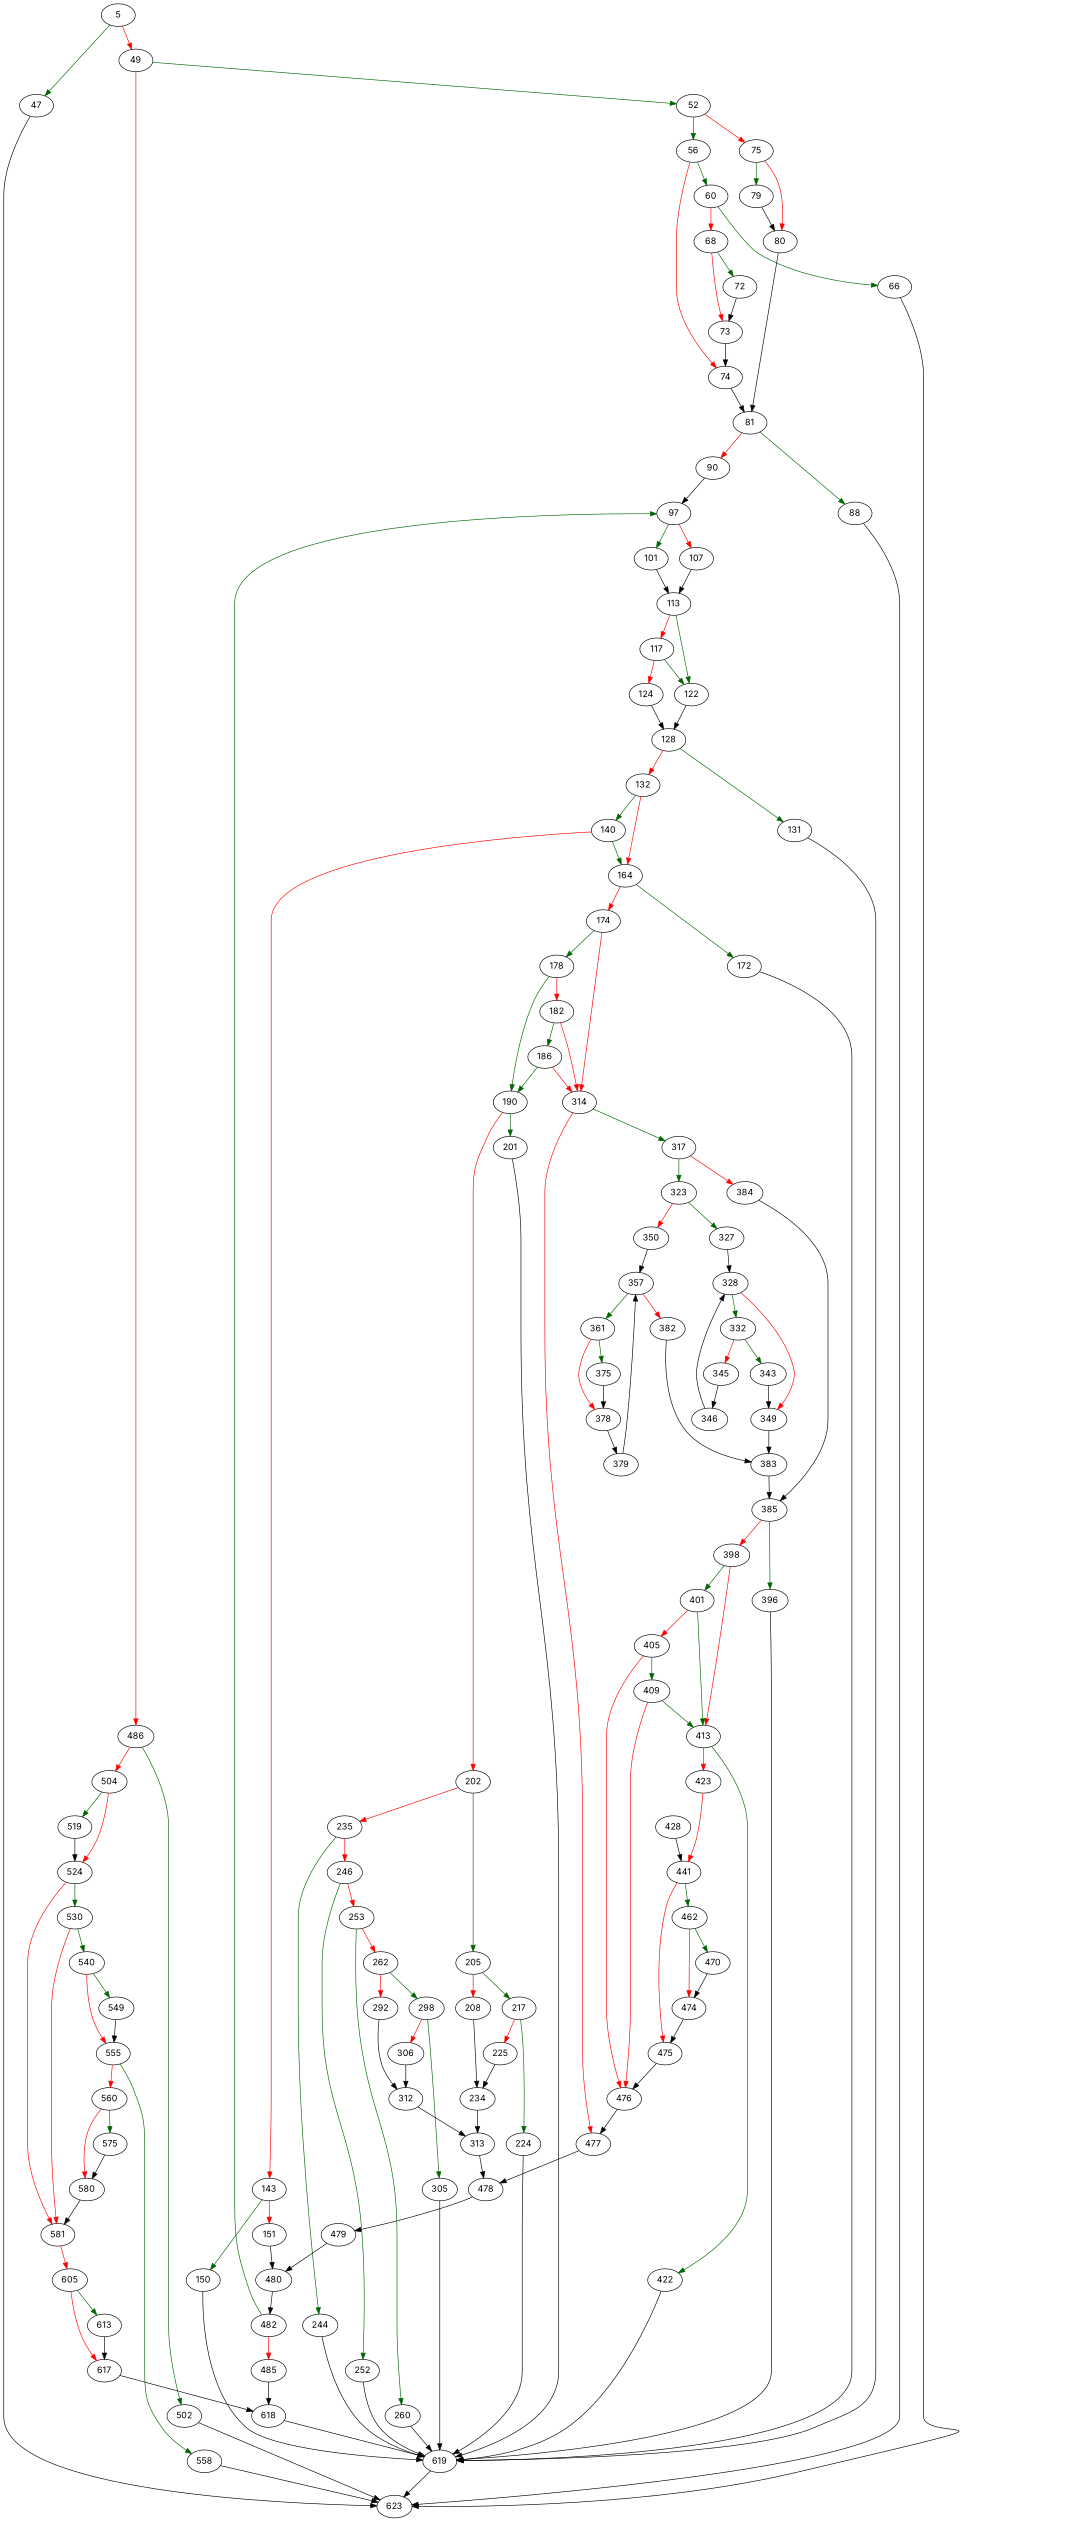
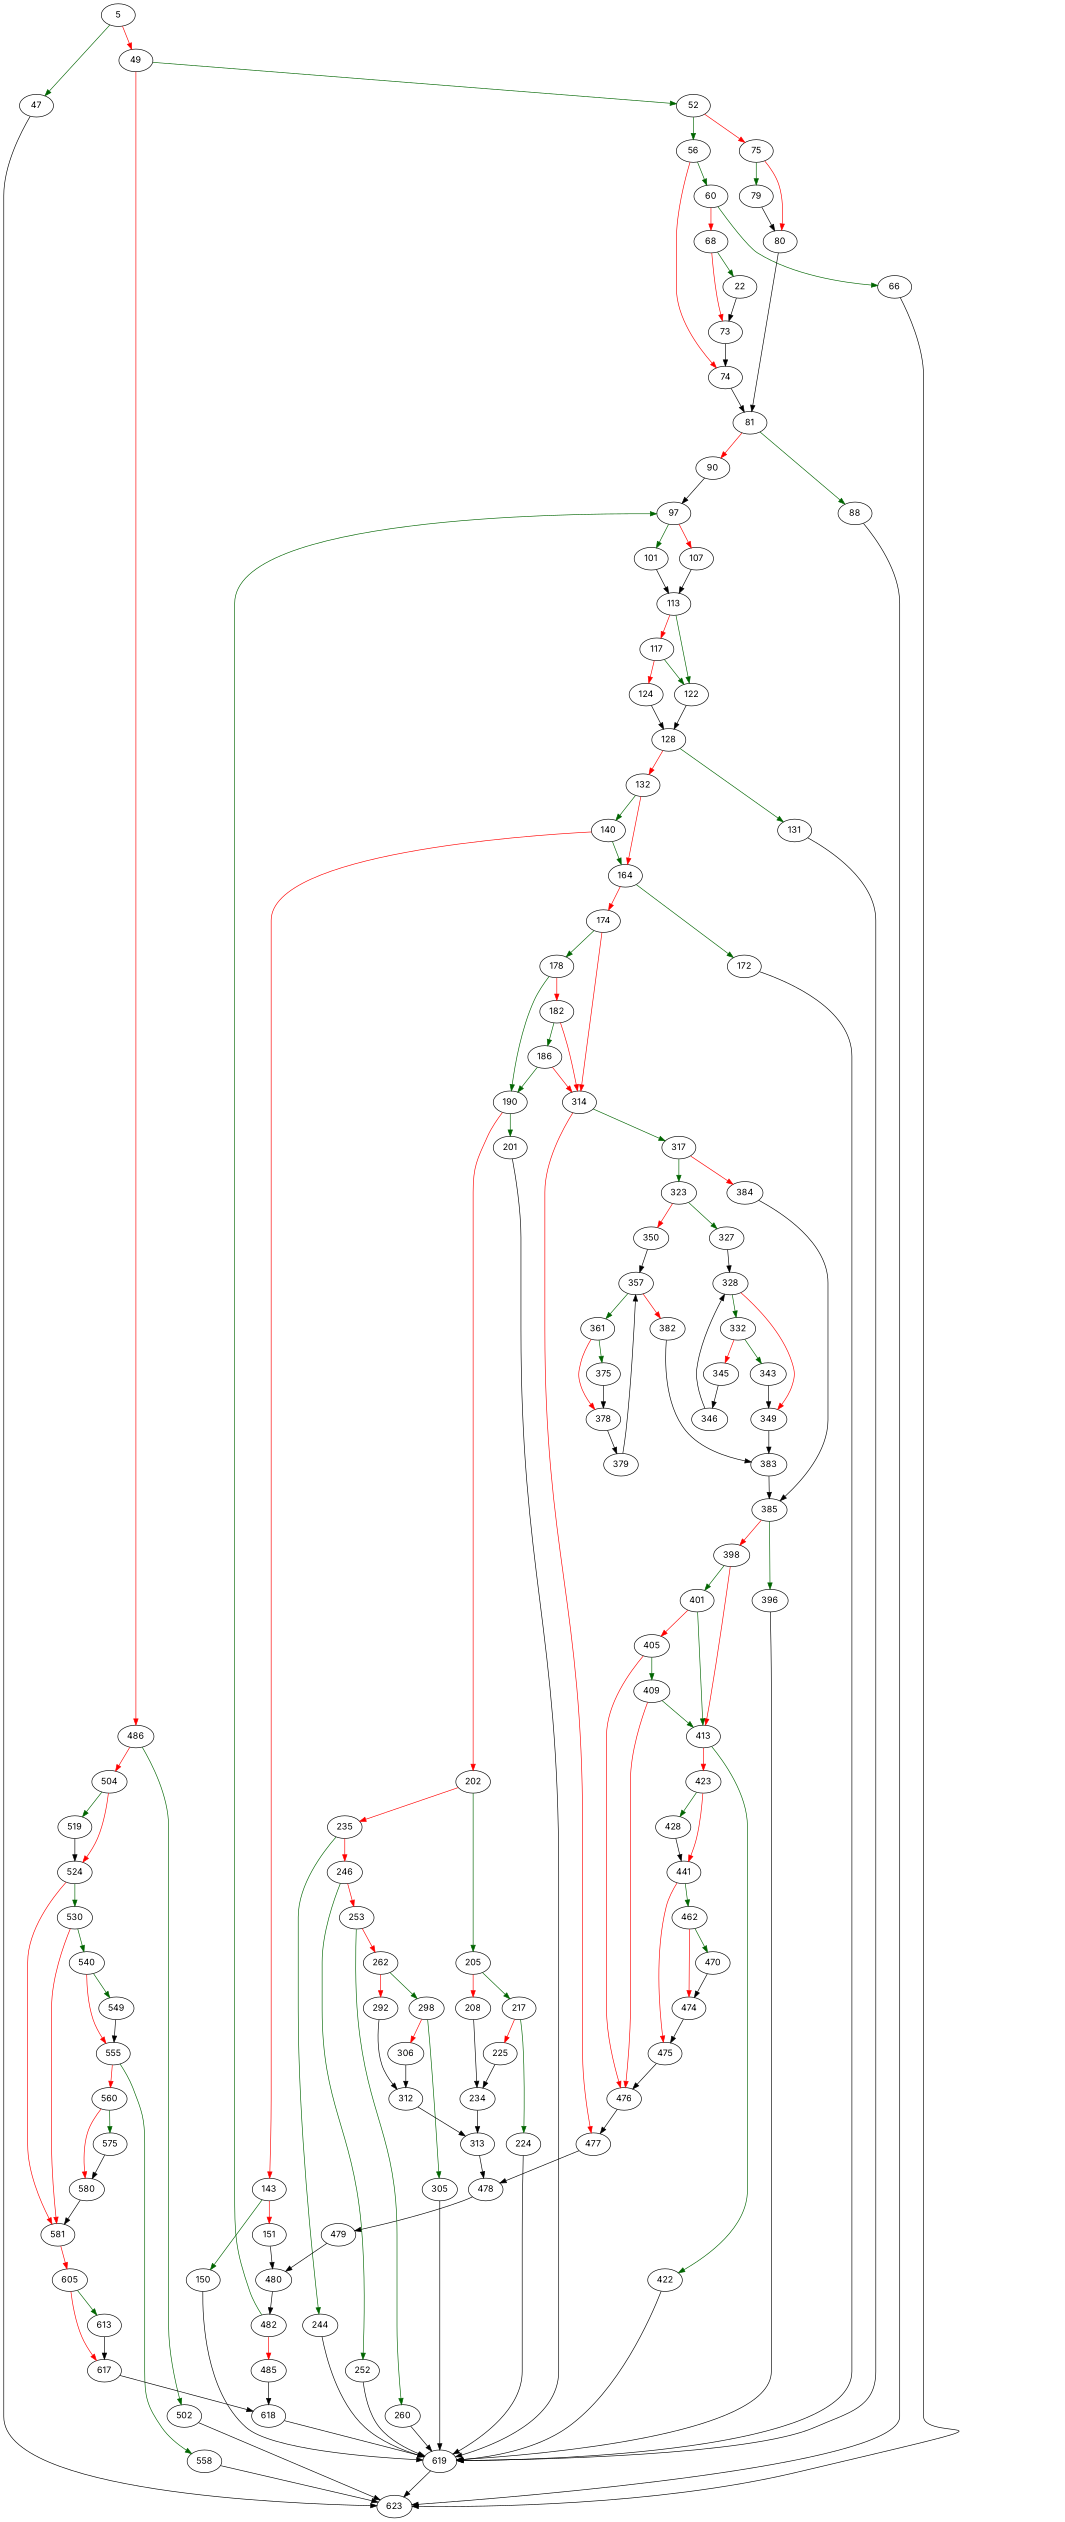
(740, 287) -> (740, 287)
none -> (690, 1802)
